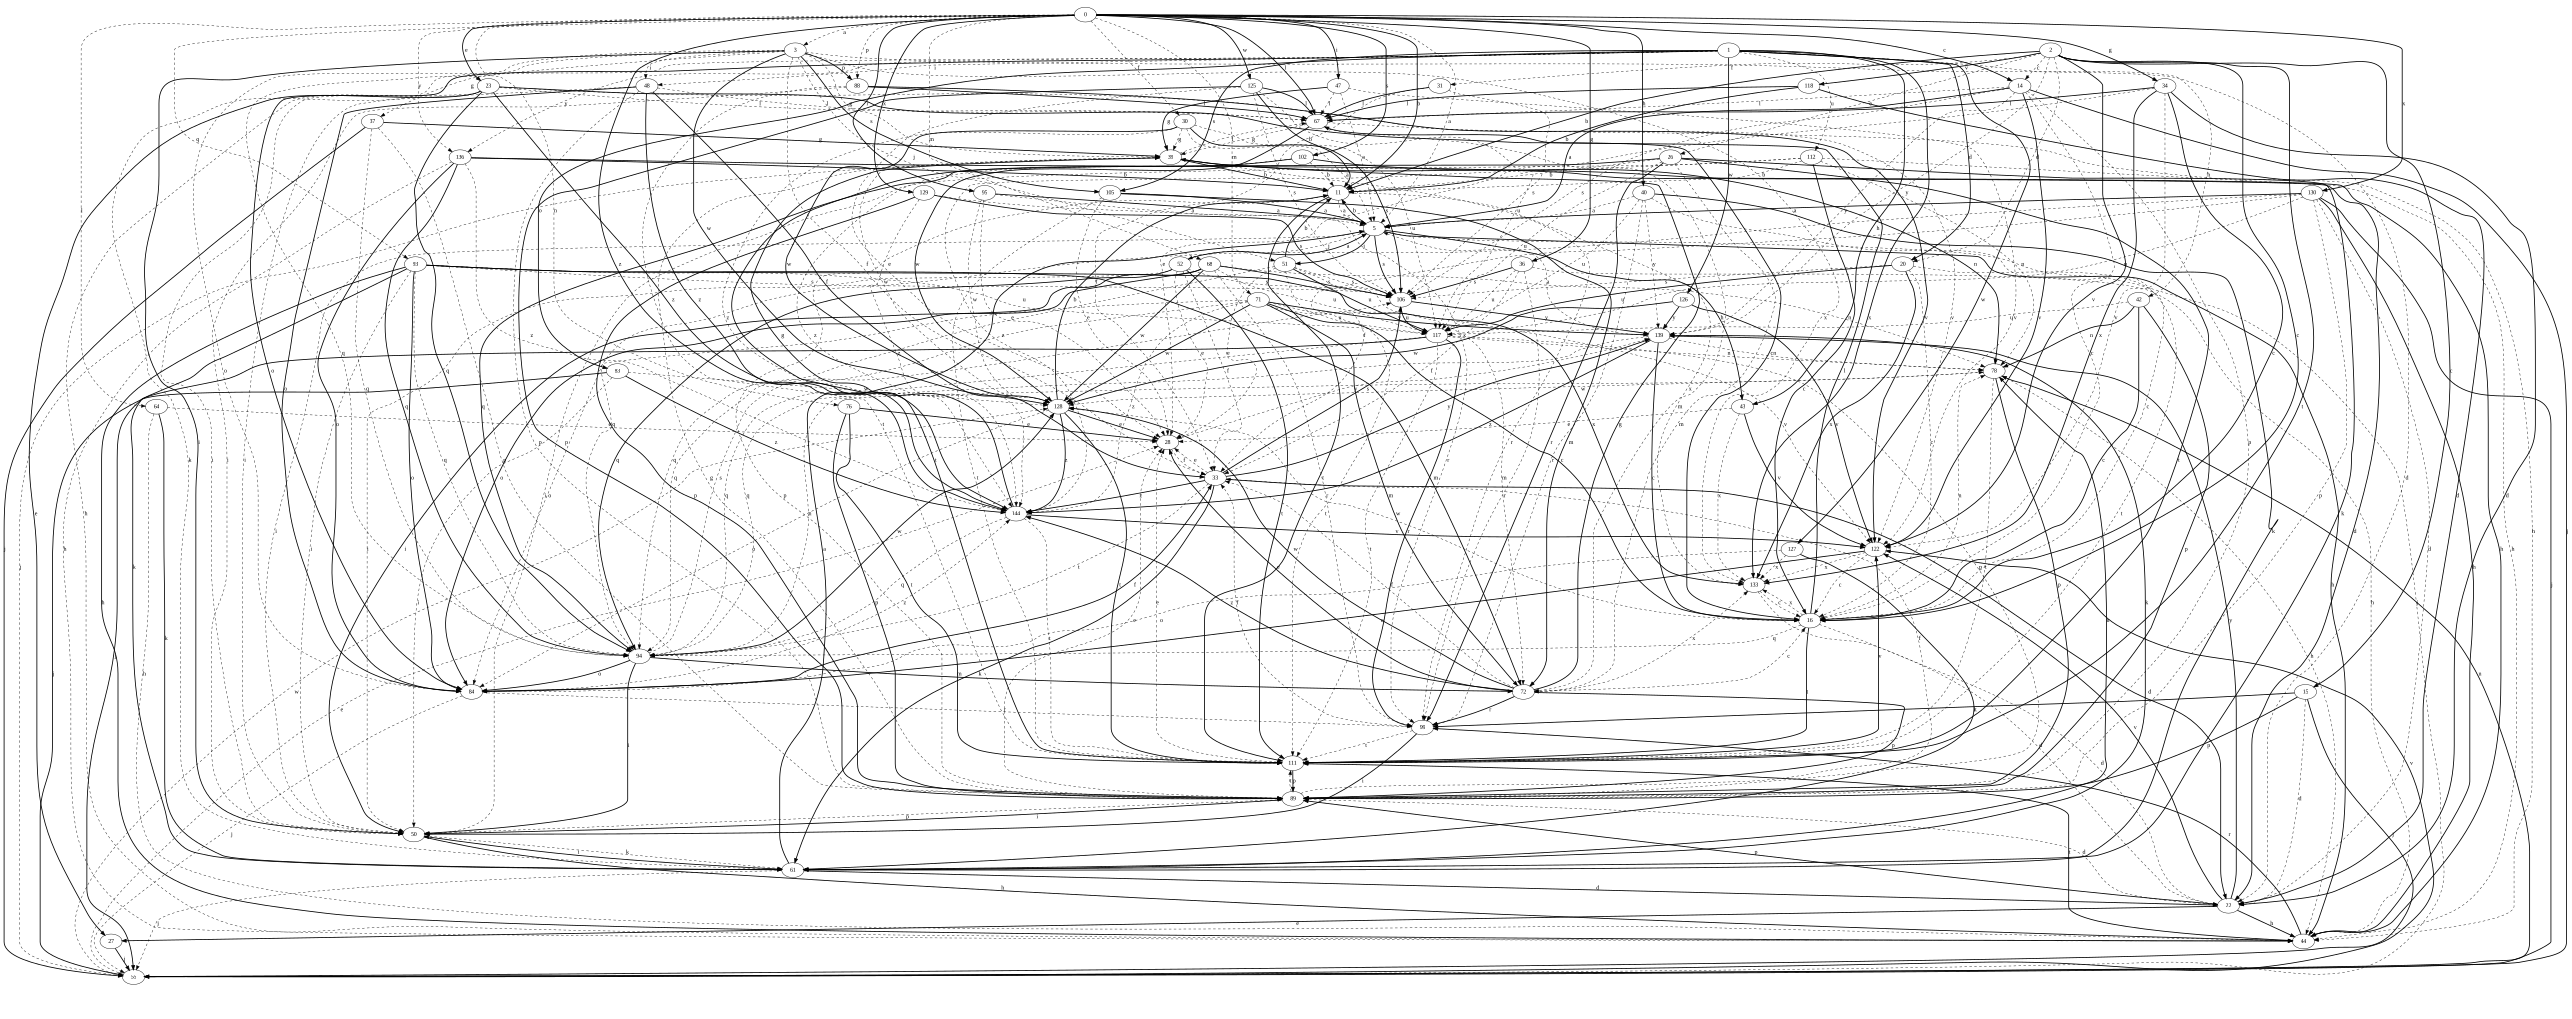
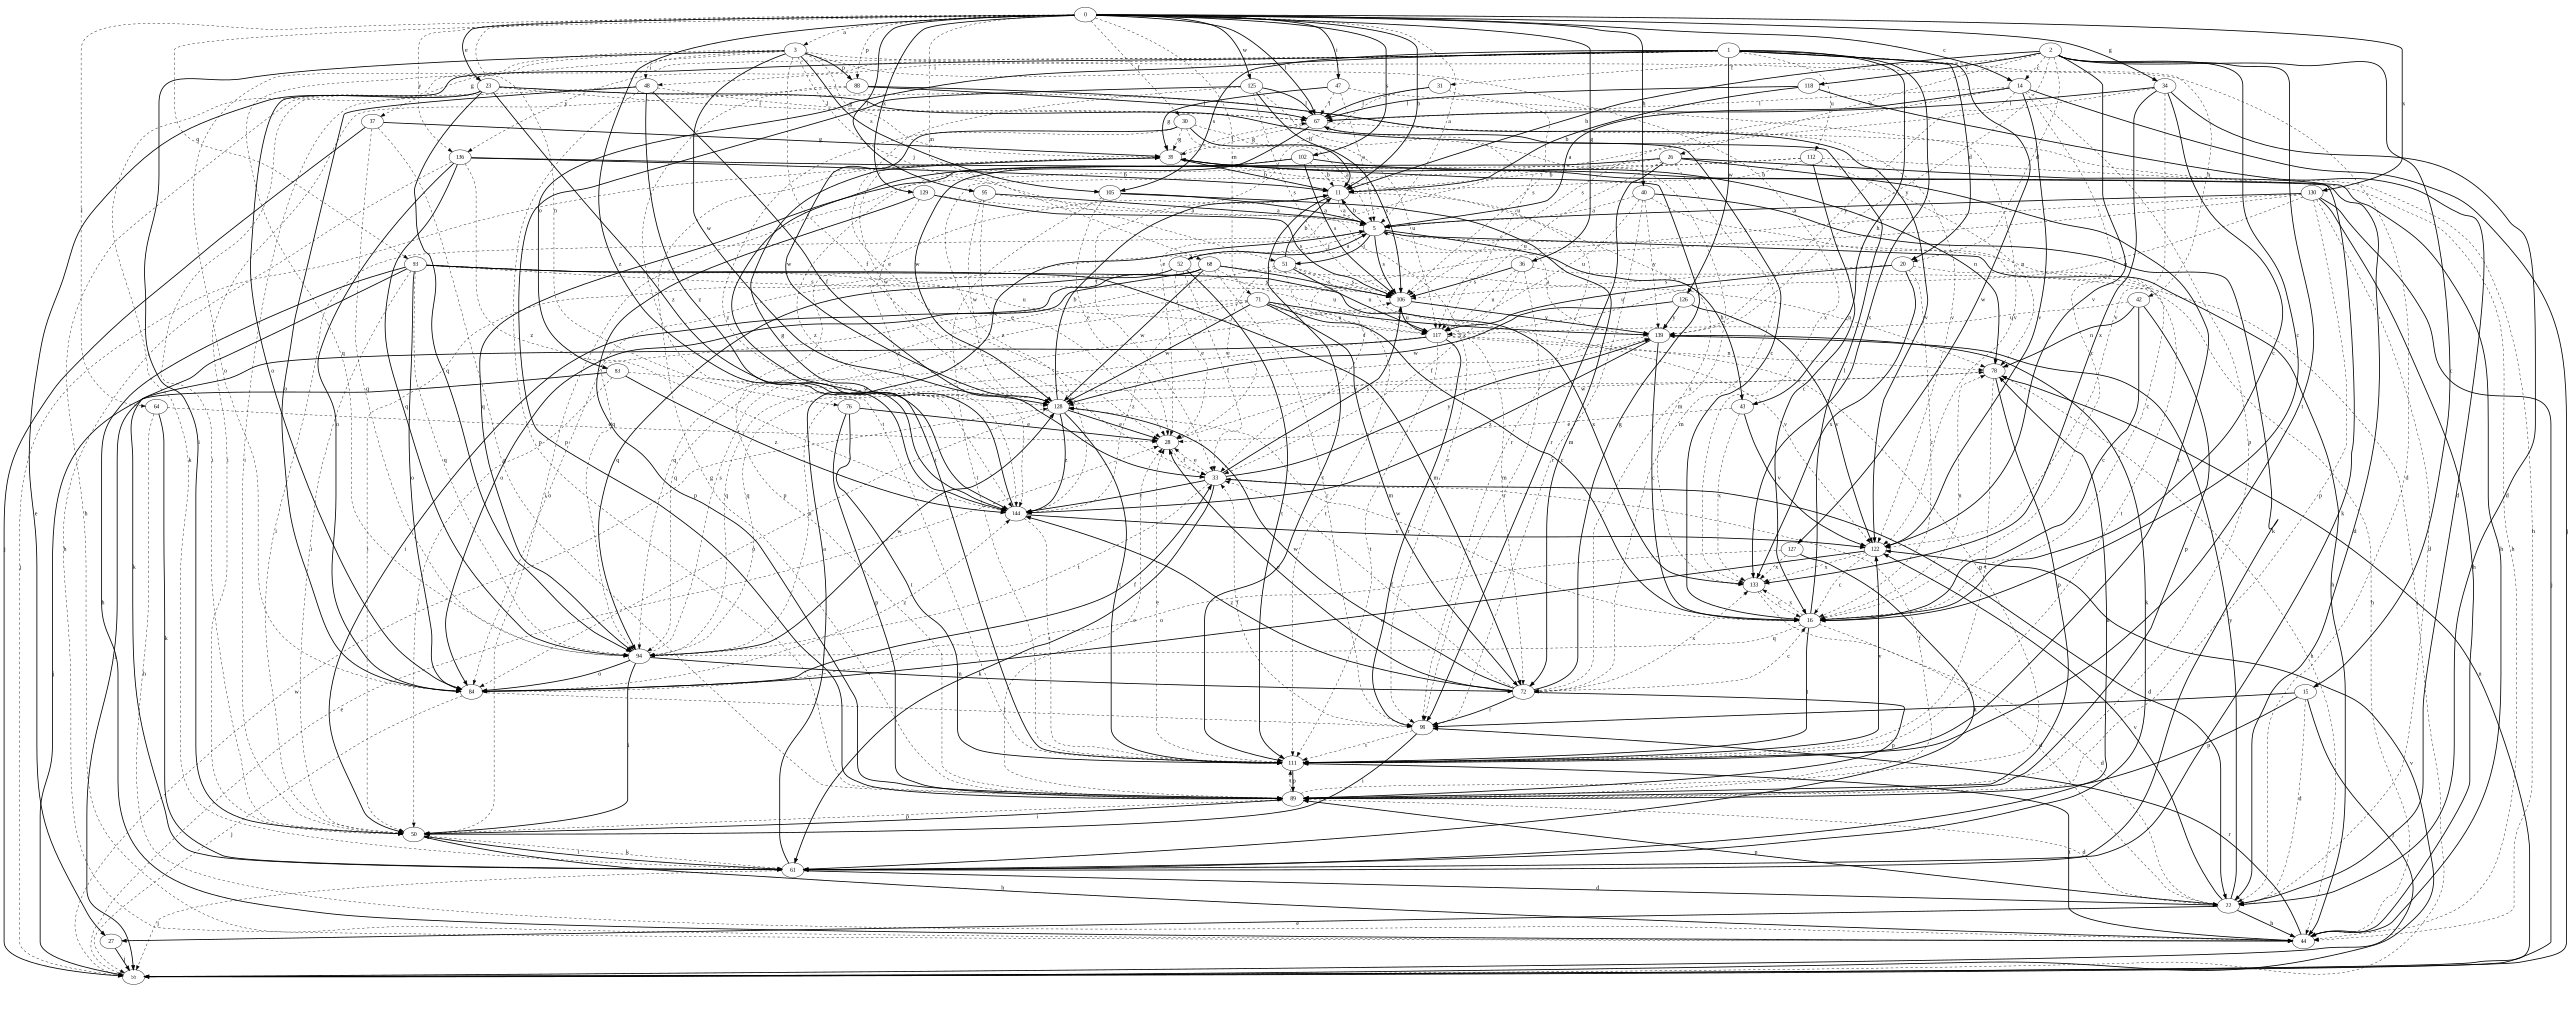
none -> (1333, 233)
(1777, 357) -> none
(843, 620) -> none
